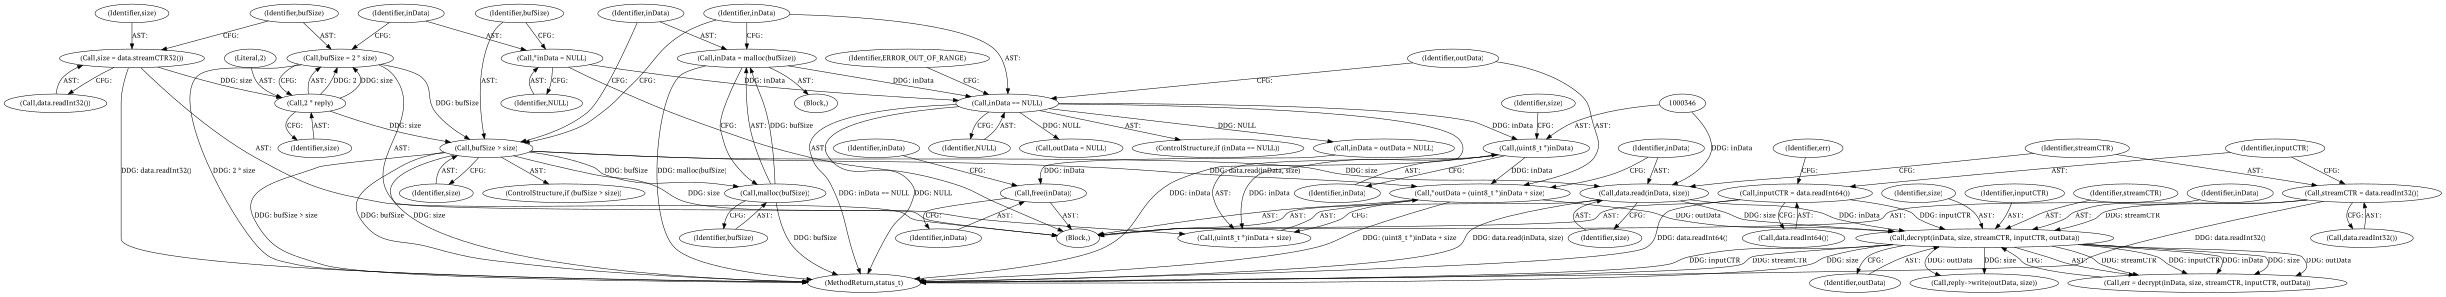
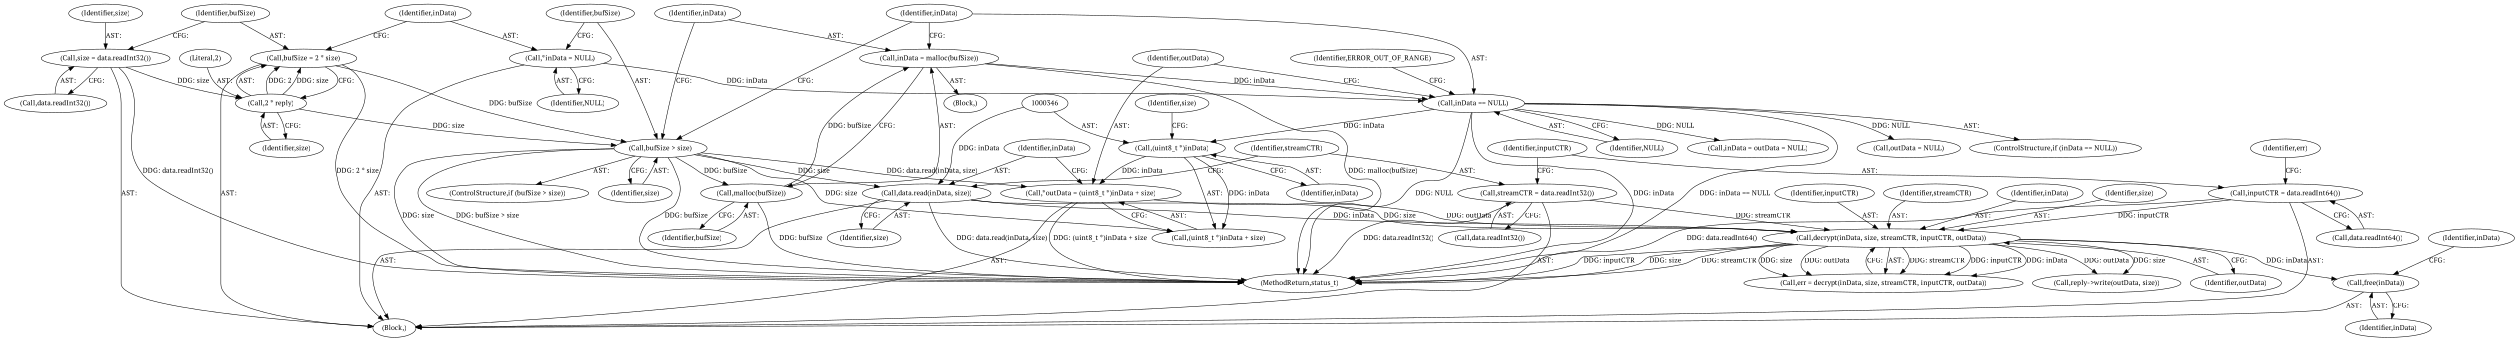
(132, 58) -> (106, 58)
(1198, 158) -> (2225, 252)
